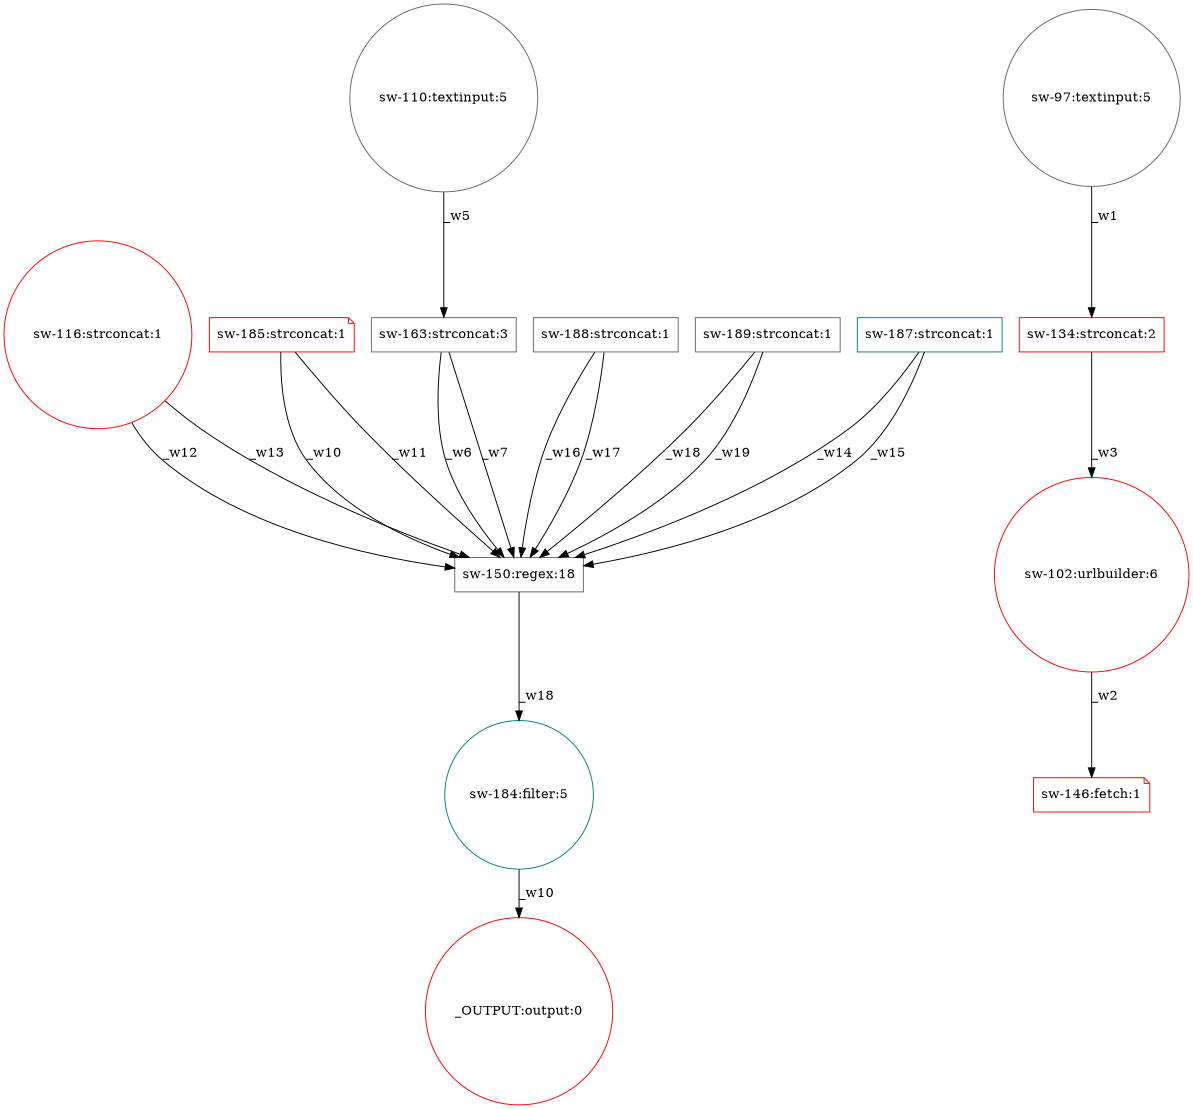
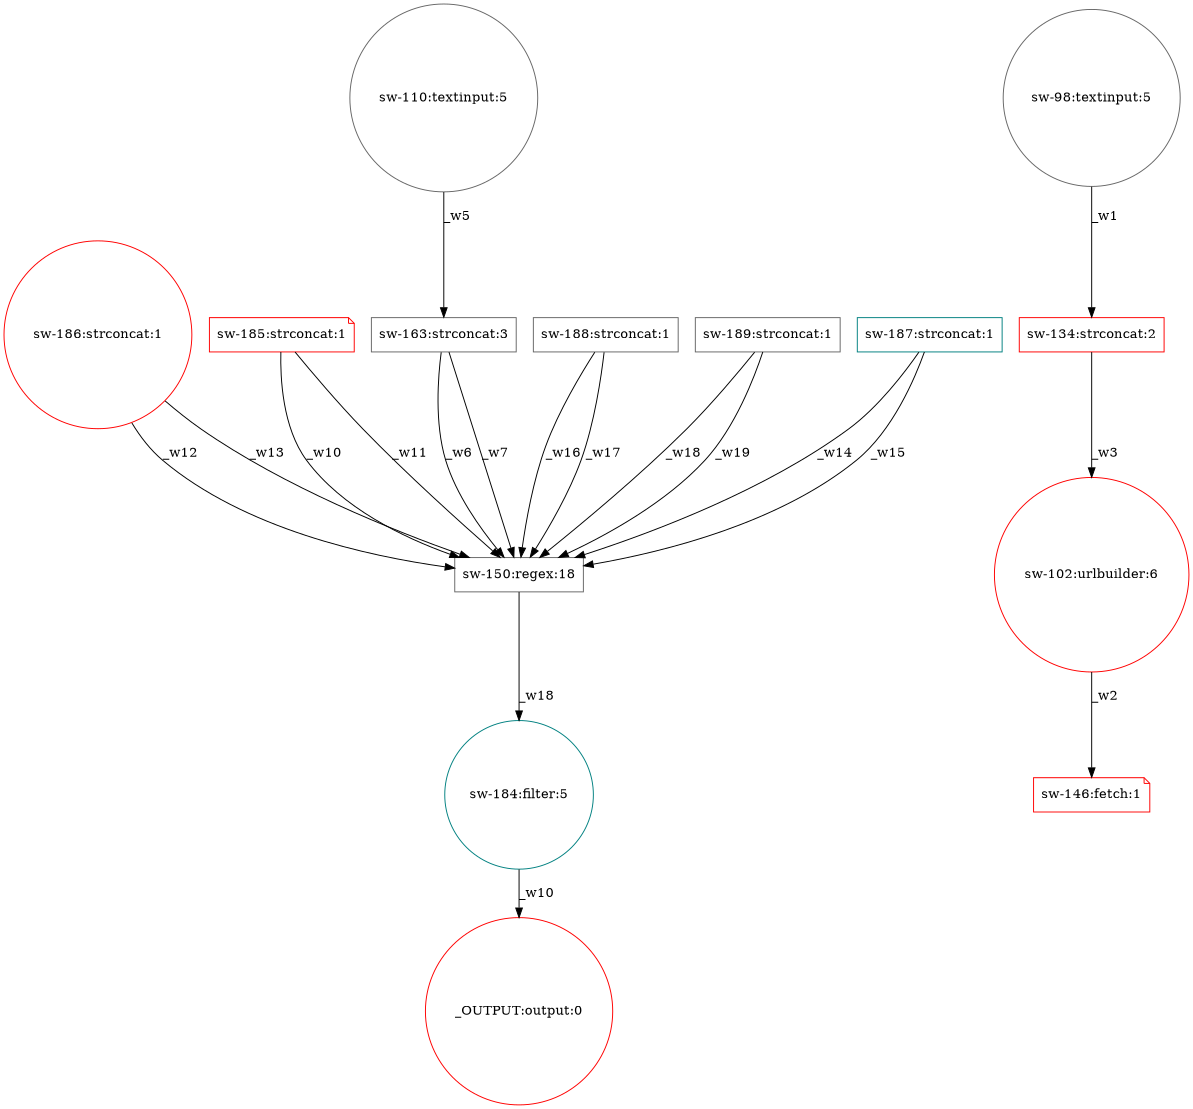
(1092, 98) -> (1092, 98)
(98, 335) -> (98, 335)
